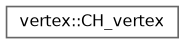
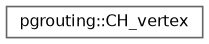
(92, 22) -> (105, 22)
